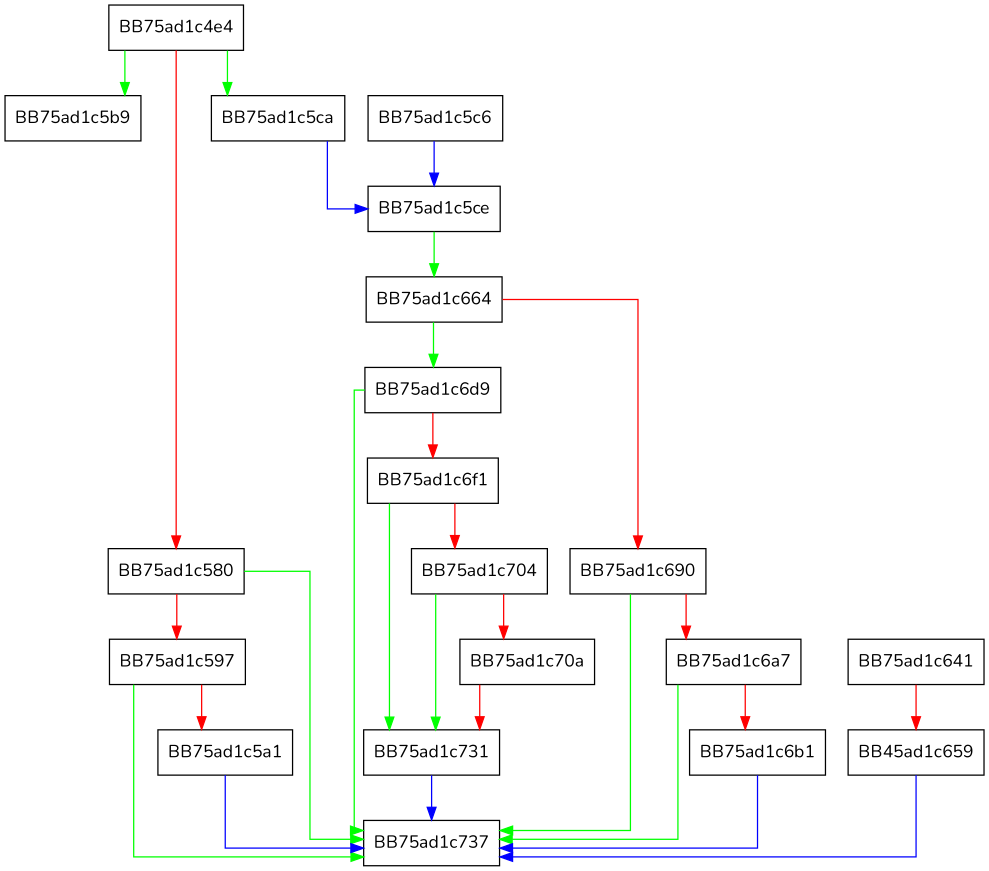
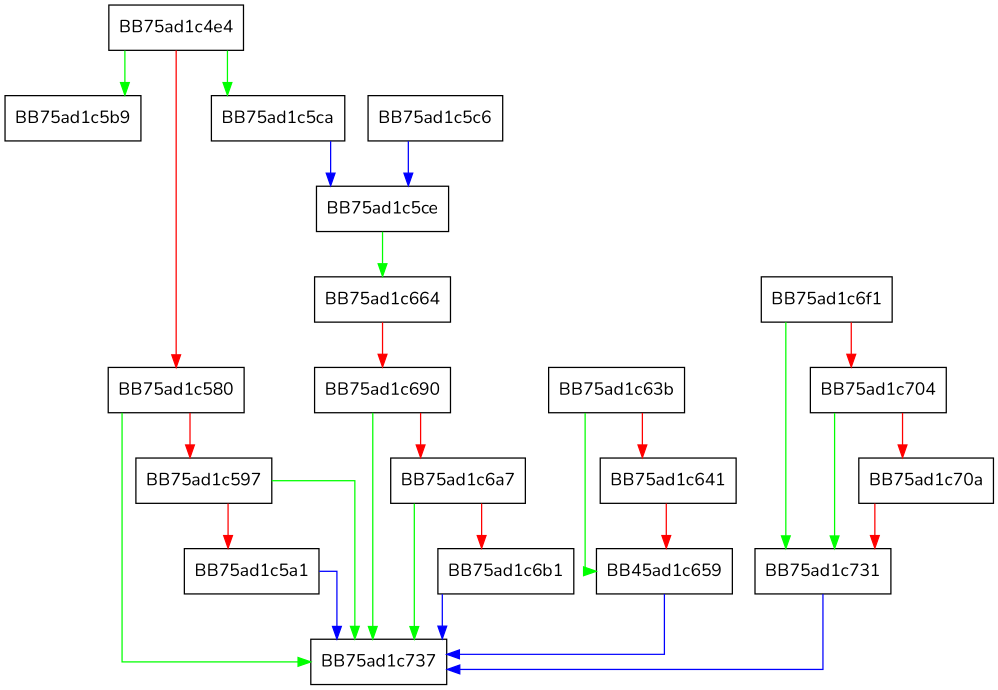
(433, 390) -> none
none -> (617, 390)
